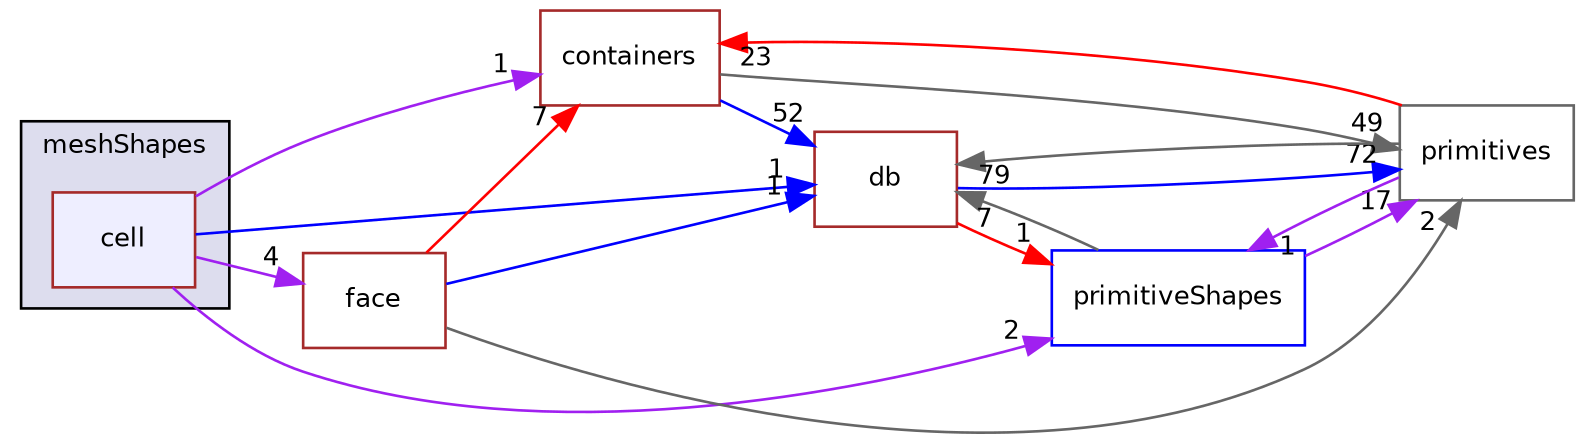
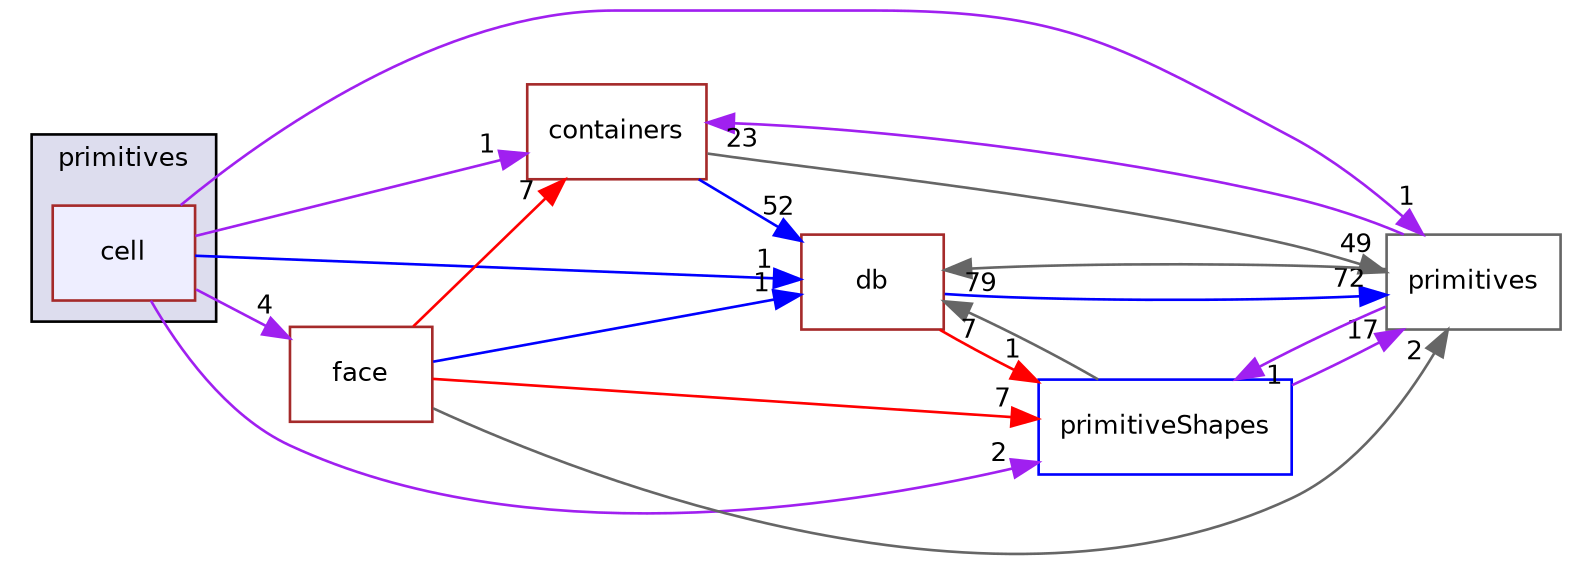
none -> (793, 11)
(1076, 54) -> (1073, 157)
(125, 146) -> (124, 159)
none -> (722, 398)
